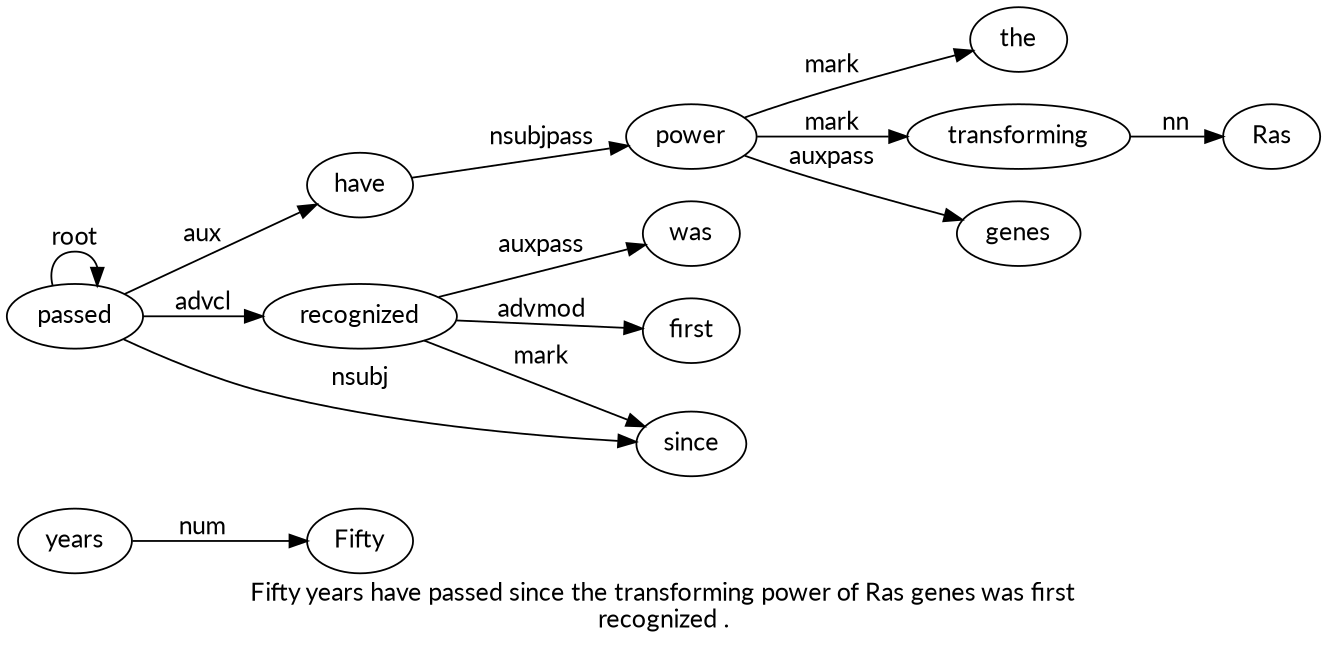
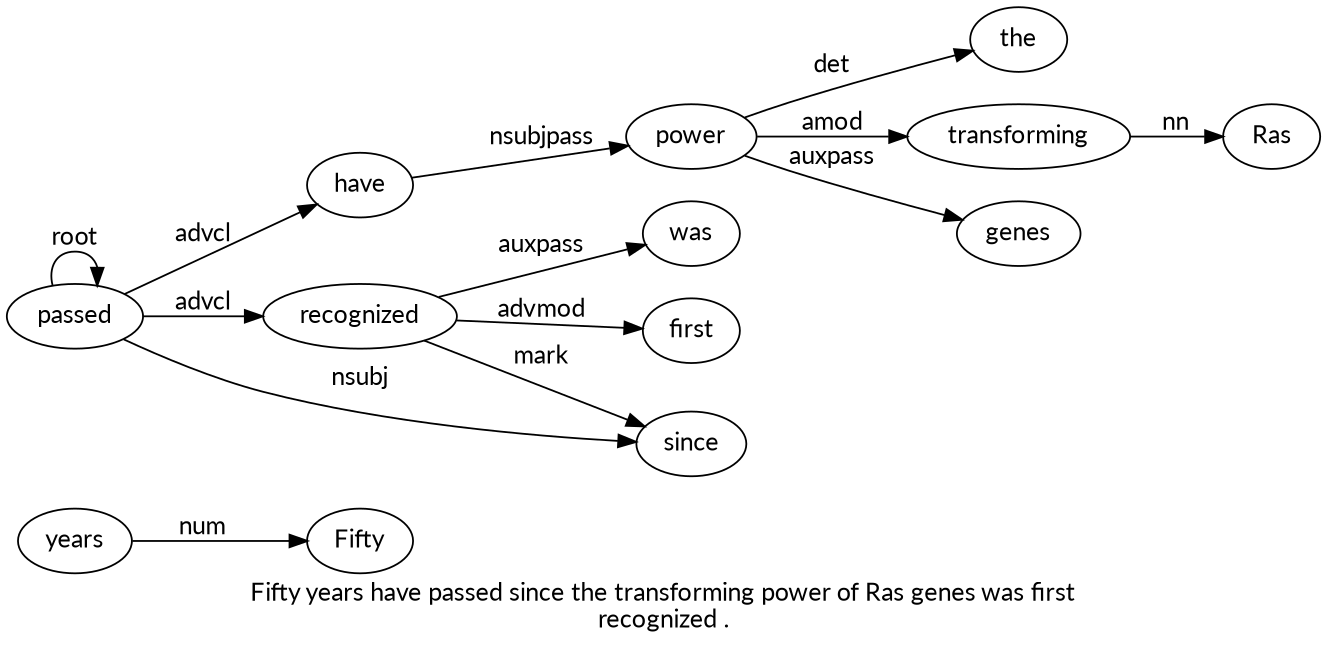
(832, 66) -> (832, 66)
(832, 123) -> (832, 123)
(203, 235) -> (203, 235)
